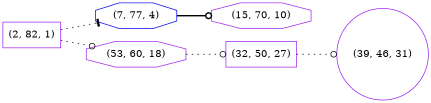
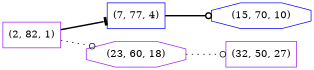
(136, 16) -> (136, 16)
(261, 16) -> (261, 16)
(78, 26) -> (82, 26)
(136, 54) -> (136, 54)
(383, 54) -> none
